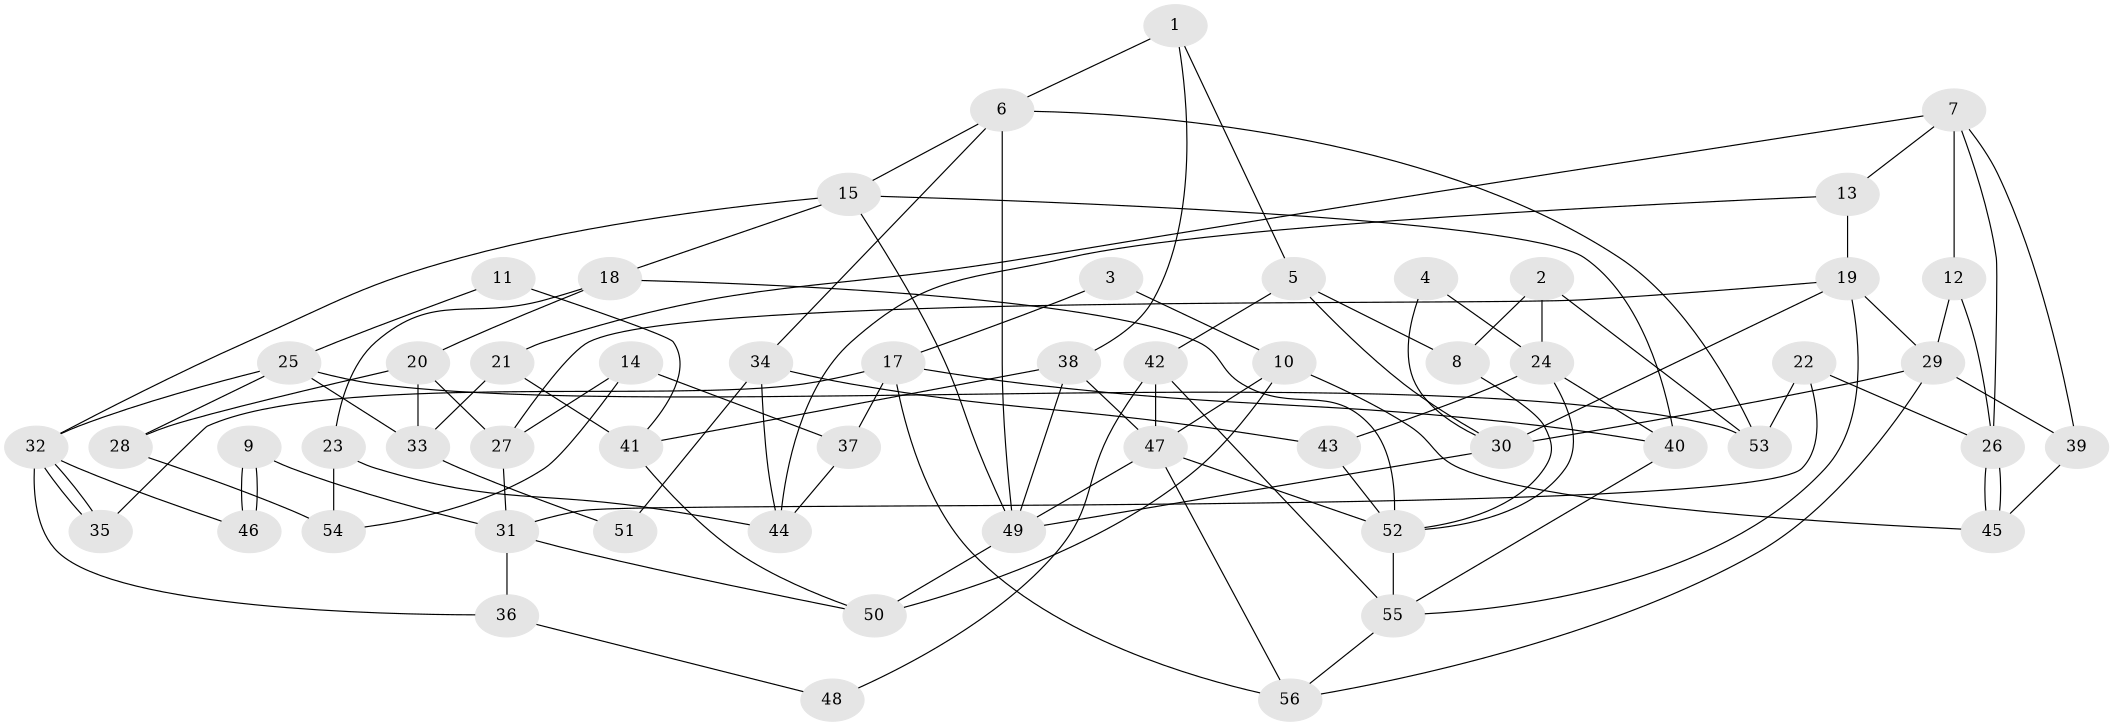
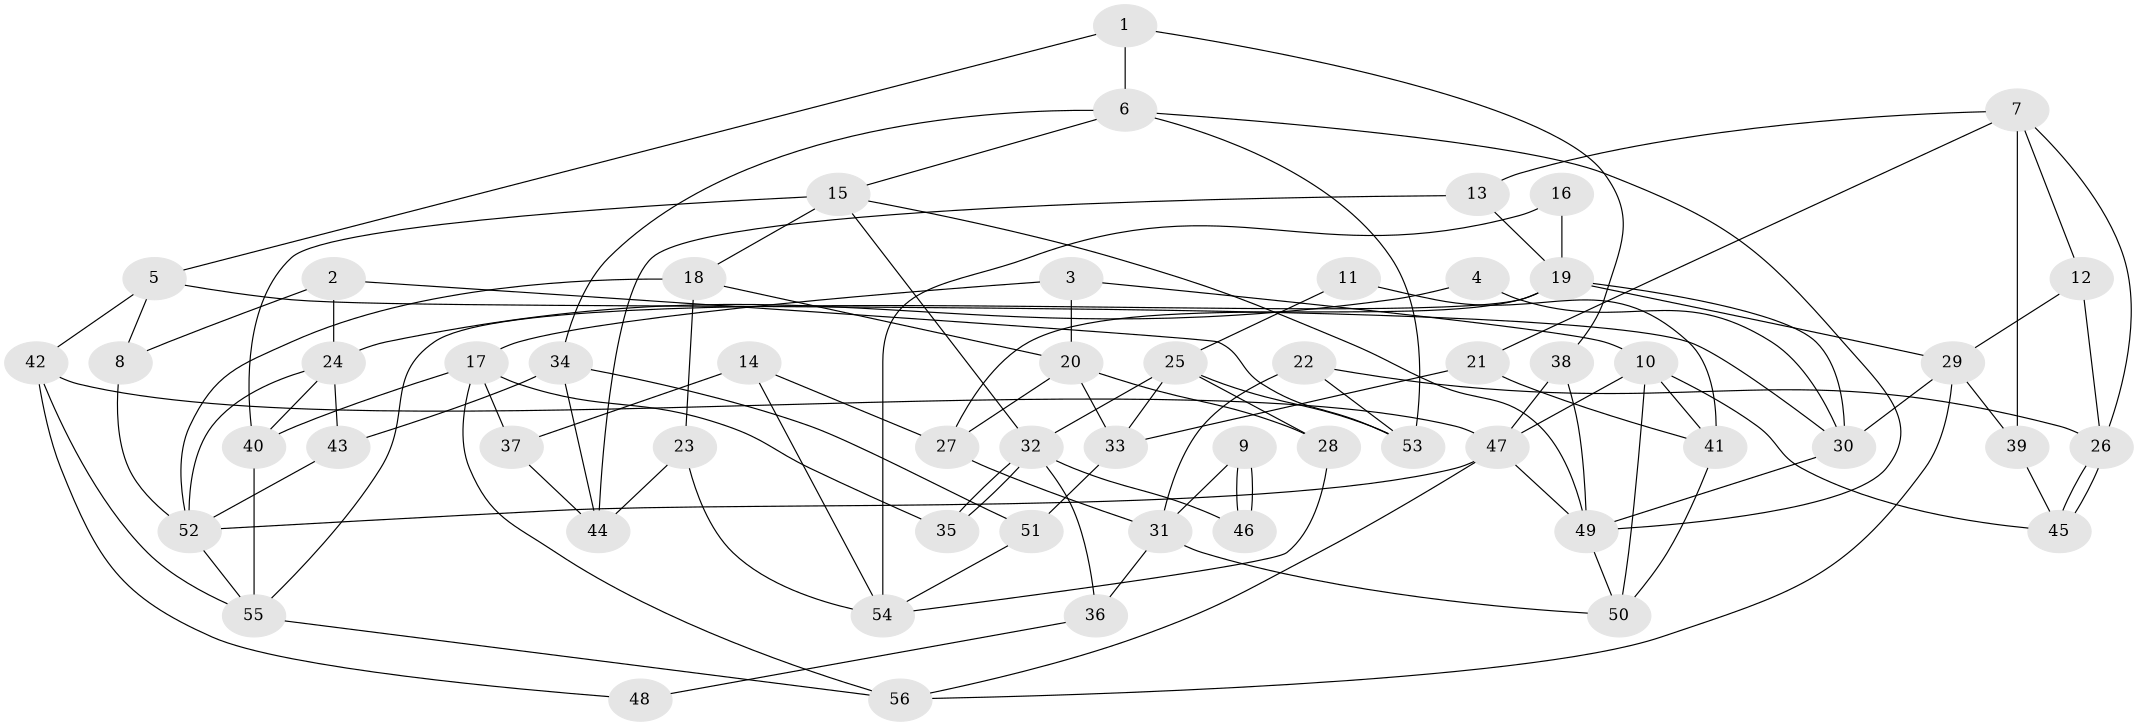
none -> (1562, 194)
none -> (1071, 321)
(850, 405) -> (1681, 405)
none -> (957, 574)
